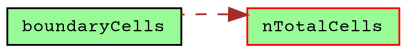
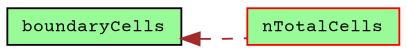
(205, 14) -> (224, 39)
